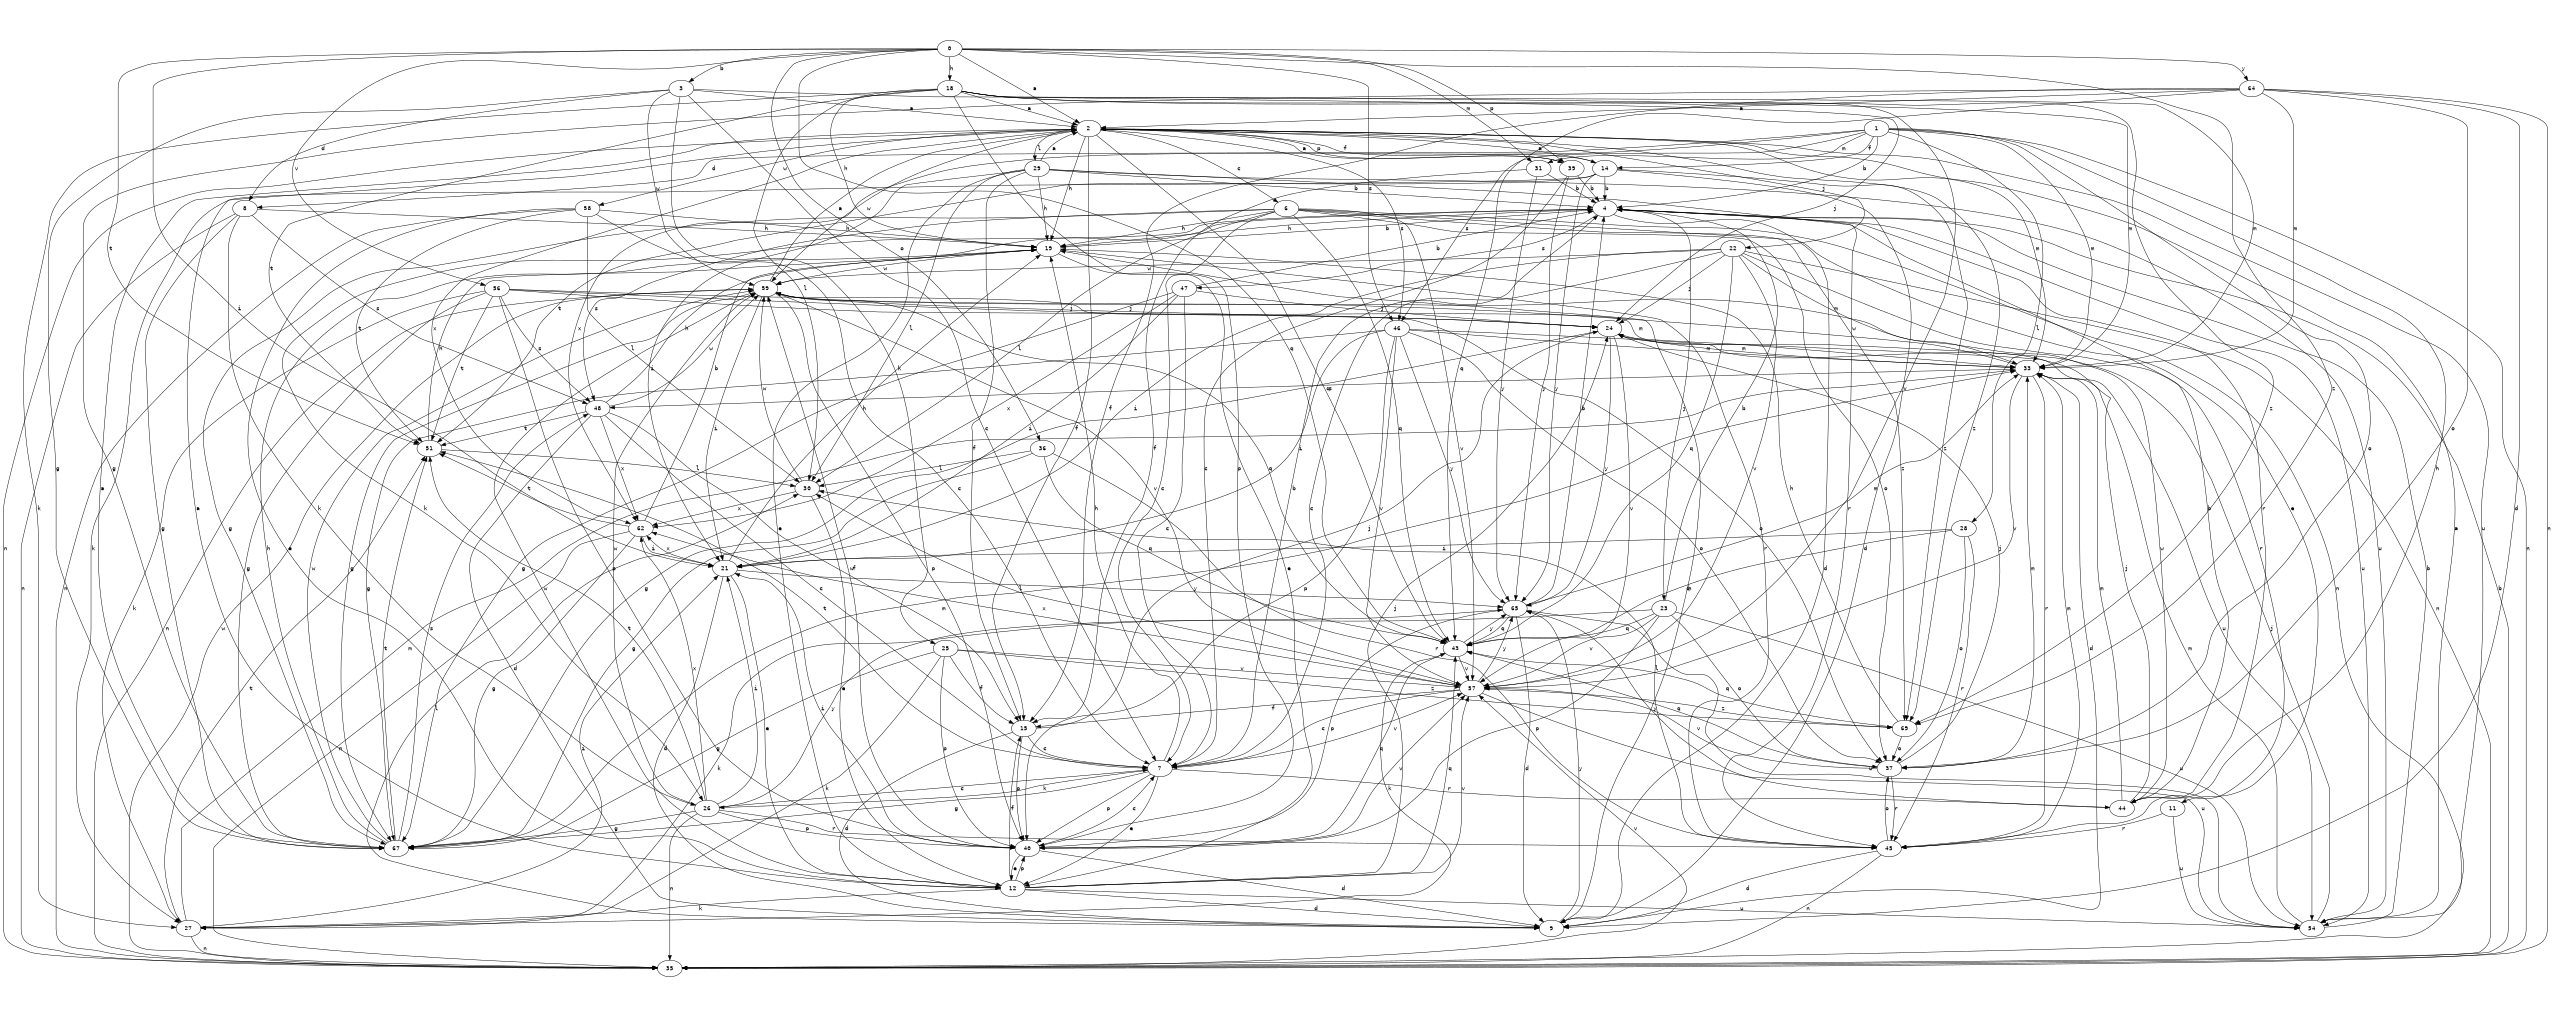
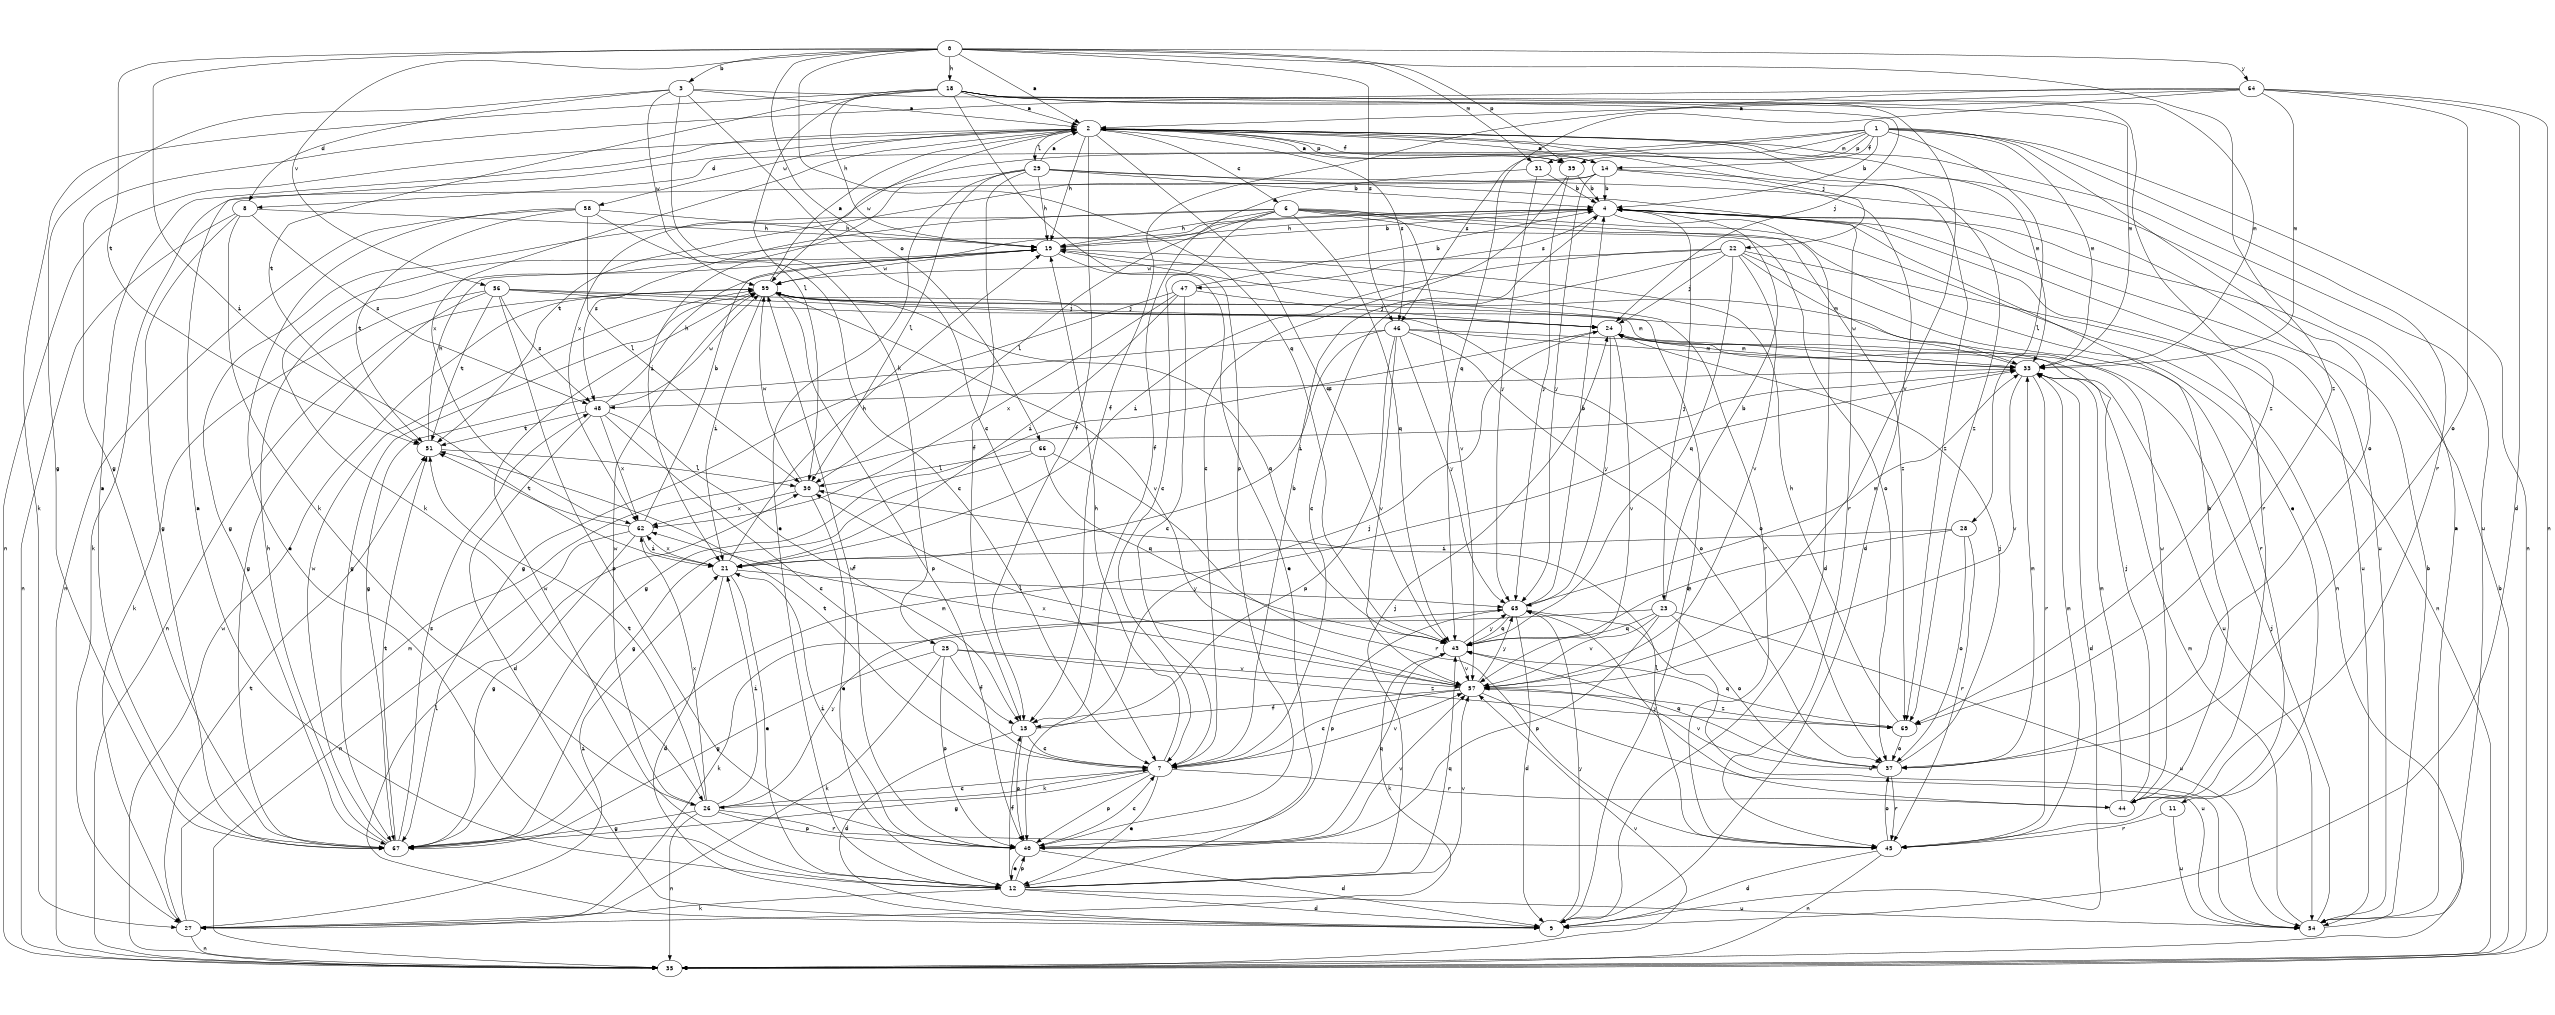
none -> (1730, 159)
(1043, 449) -> (1043, 449)
(2438, 469) -> (2438, 469)
